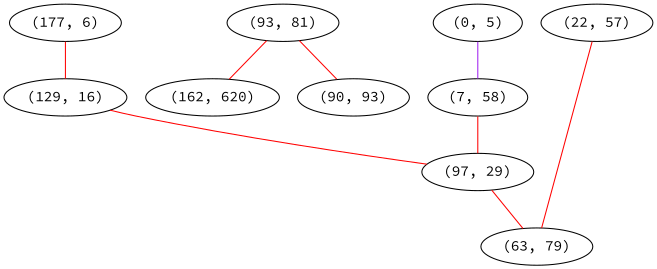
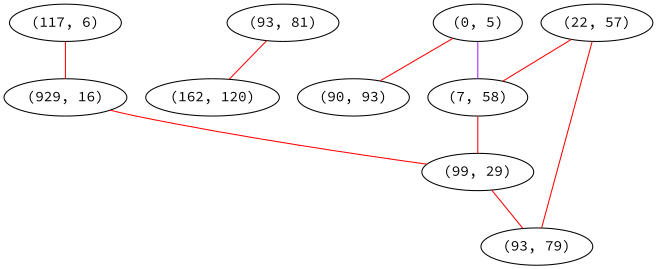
(65, 23) -> (65, 23)
(318, 60) -> (416, 60)
none -> (537, 60)
(65, 97) -> (65, 97)
(213, 97) -> (213, 97)
(478, 172) -> (478, 172)
(537, 247) -> (537, 247)
